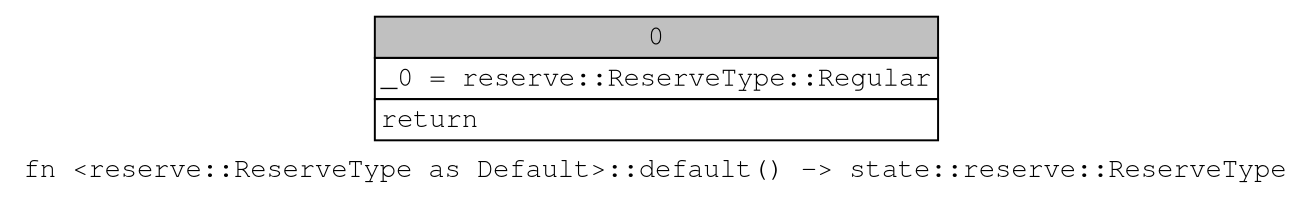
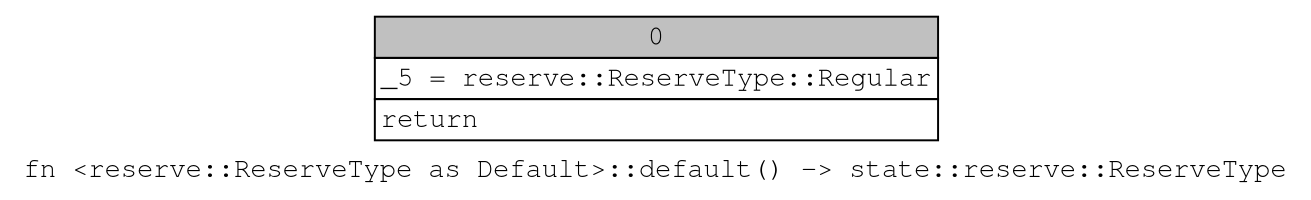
(656, 78) -> (656, 78)
